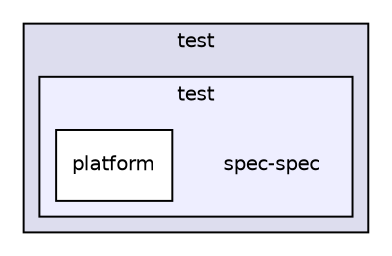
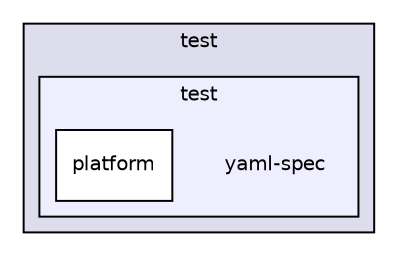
(272, 165) -> (276, 165)
